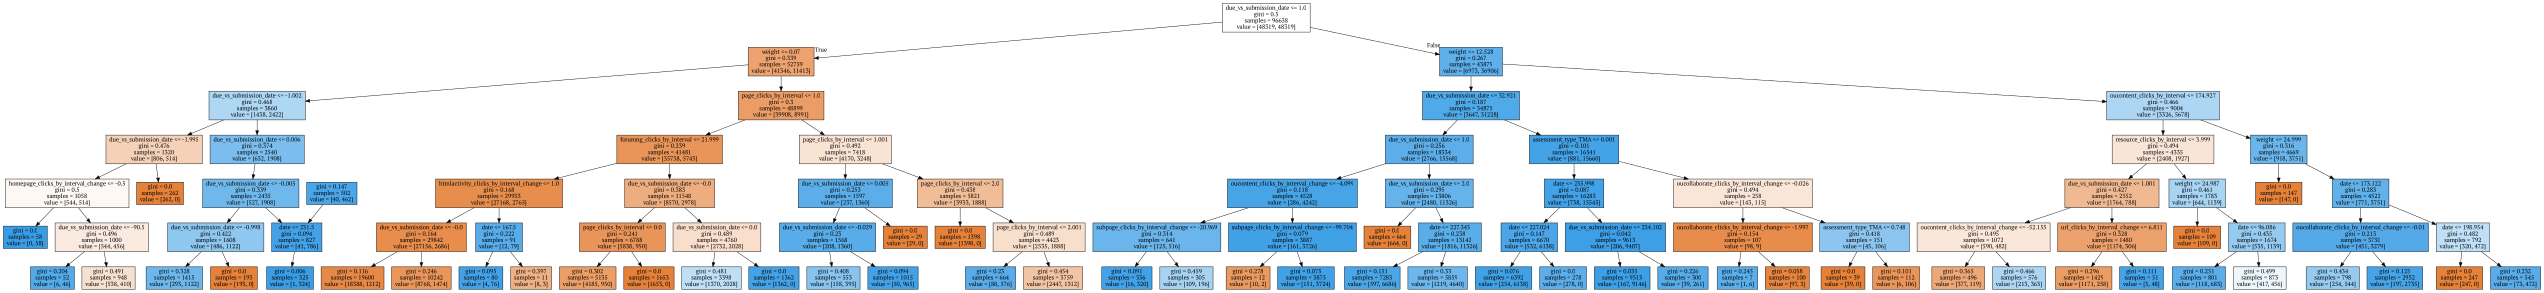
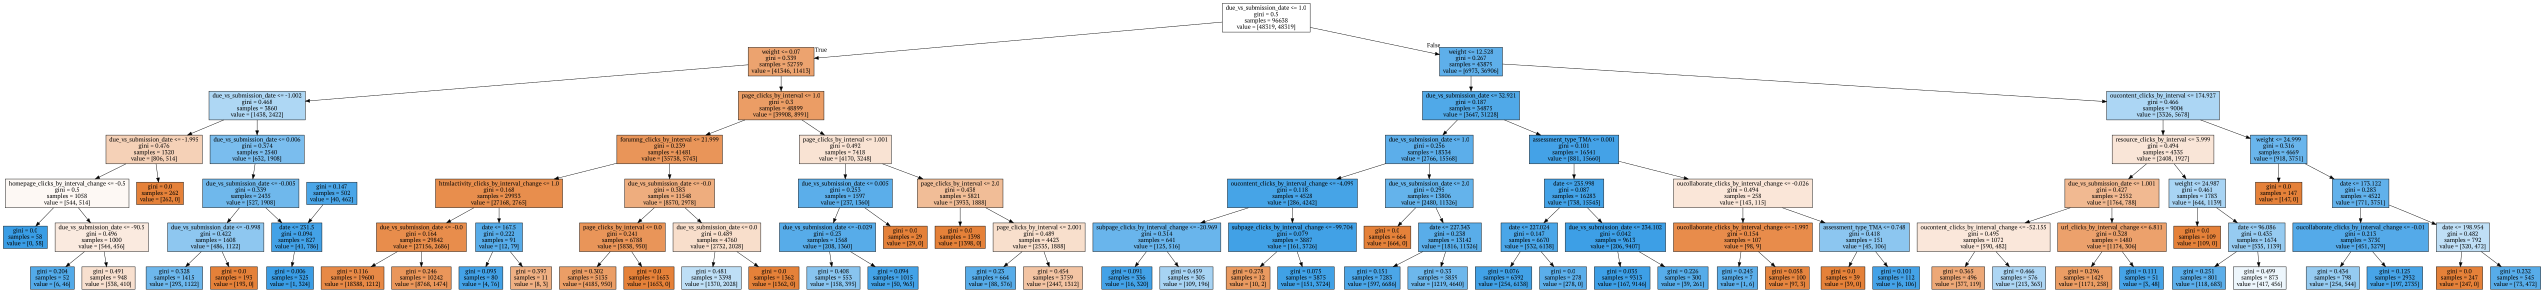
(774, 278) -> (774, 278)
(1896, 278) -> (1896, 278)
